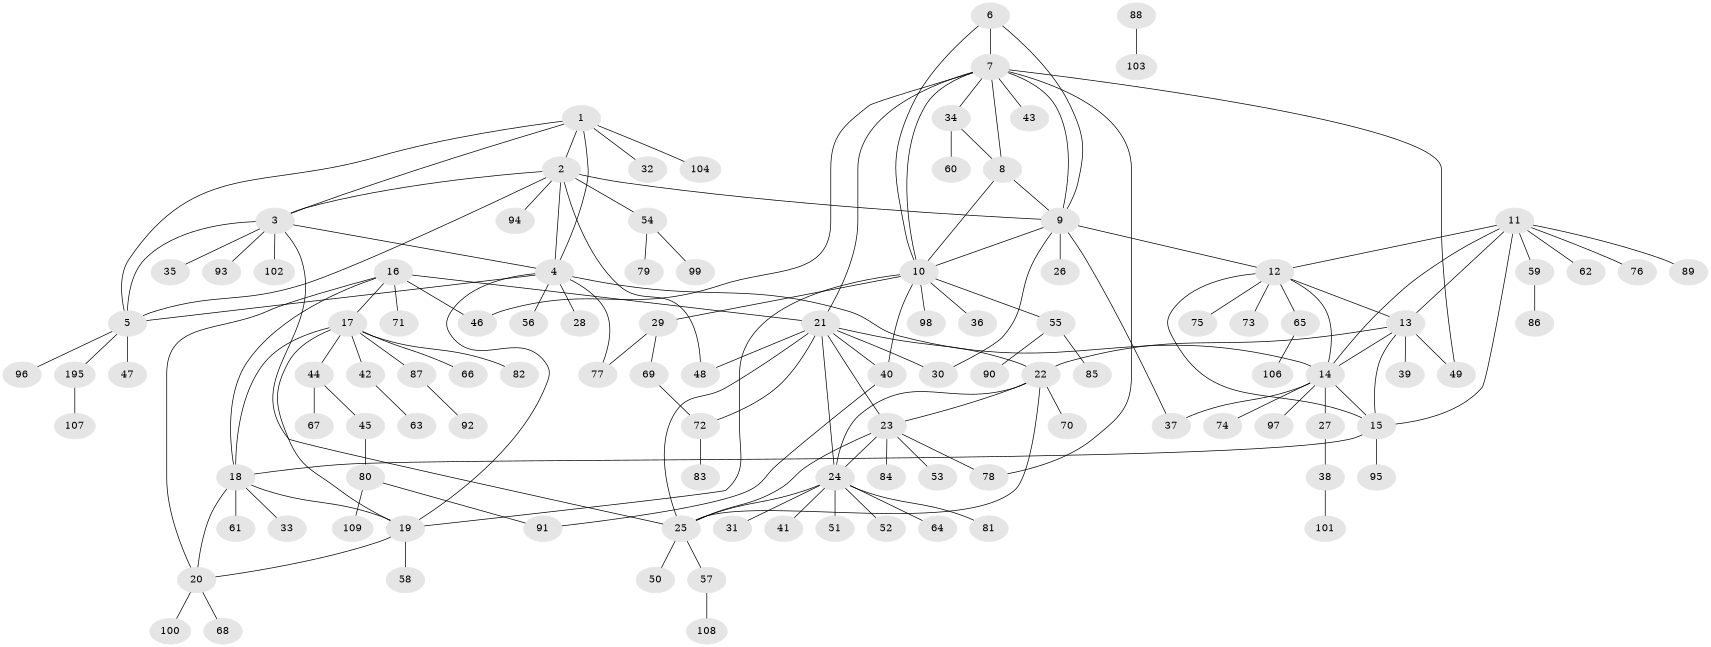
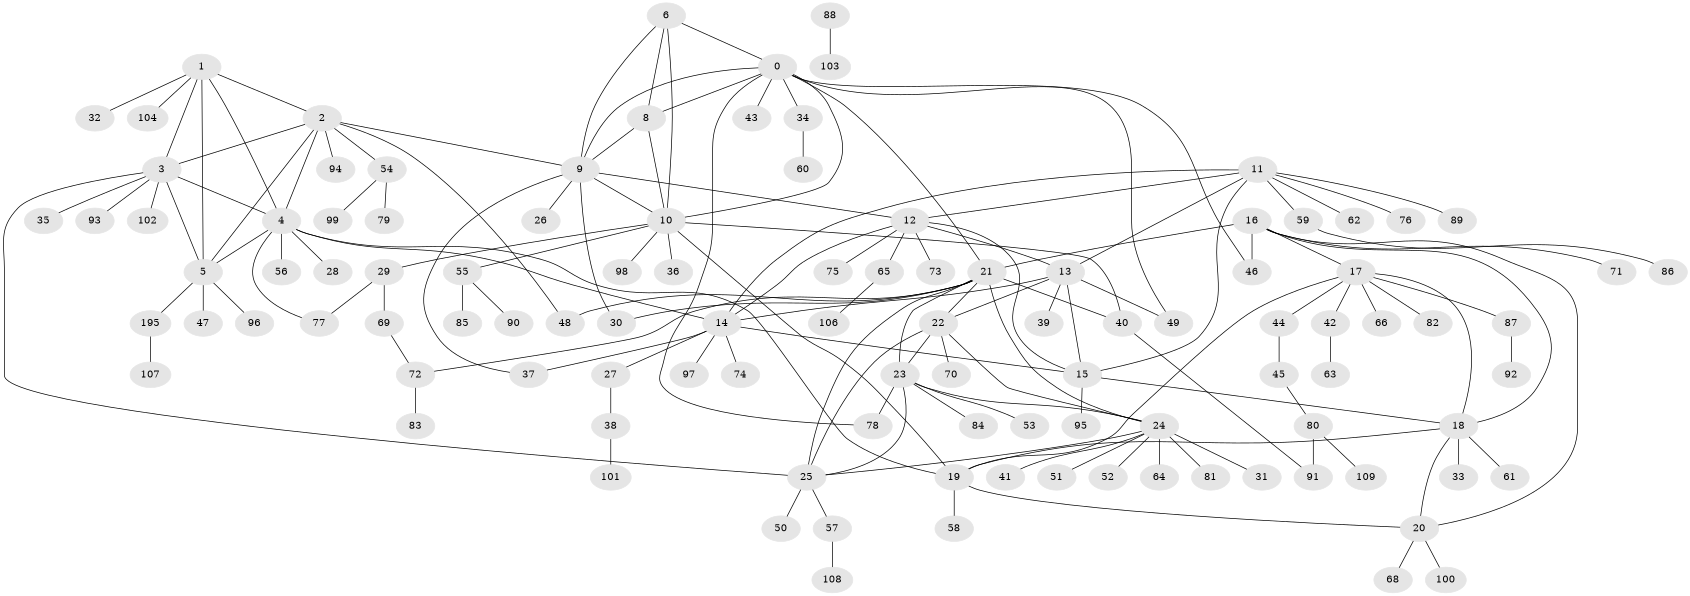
(990, 67) -> (777, 67)
(977, 144) -> (656, 67)
(314, 426) -> none
